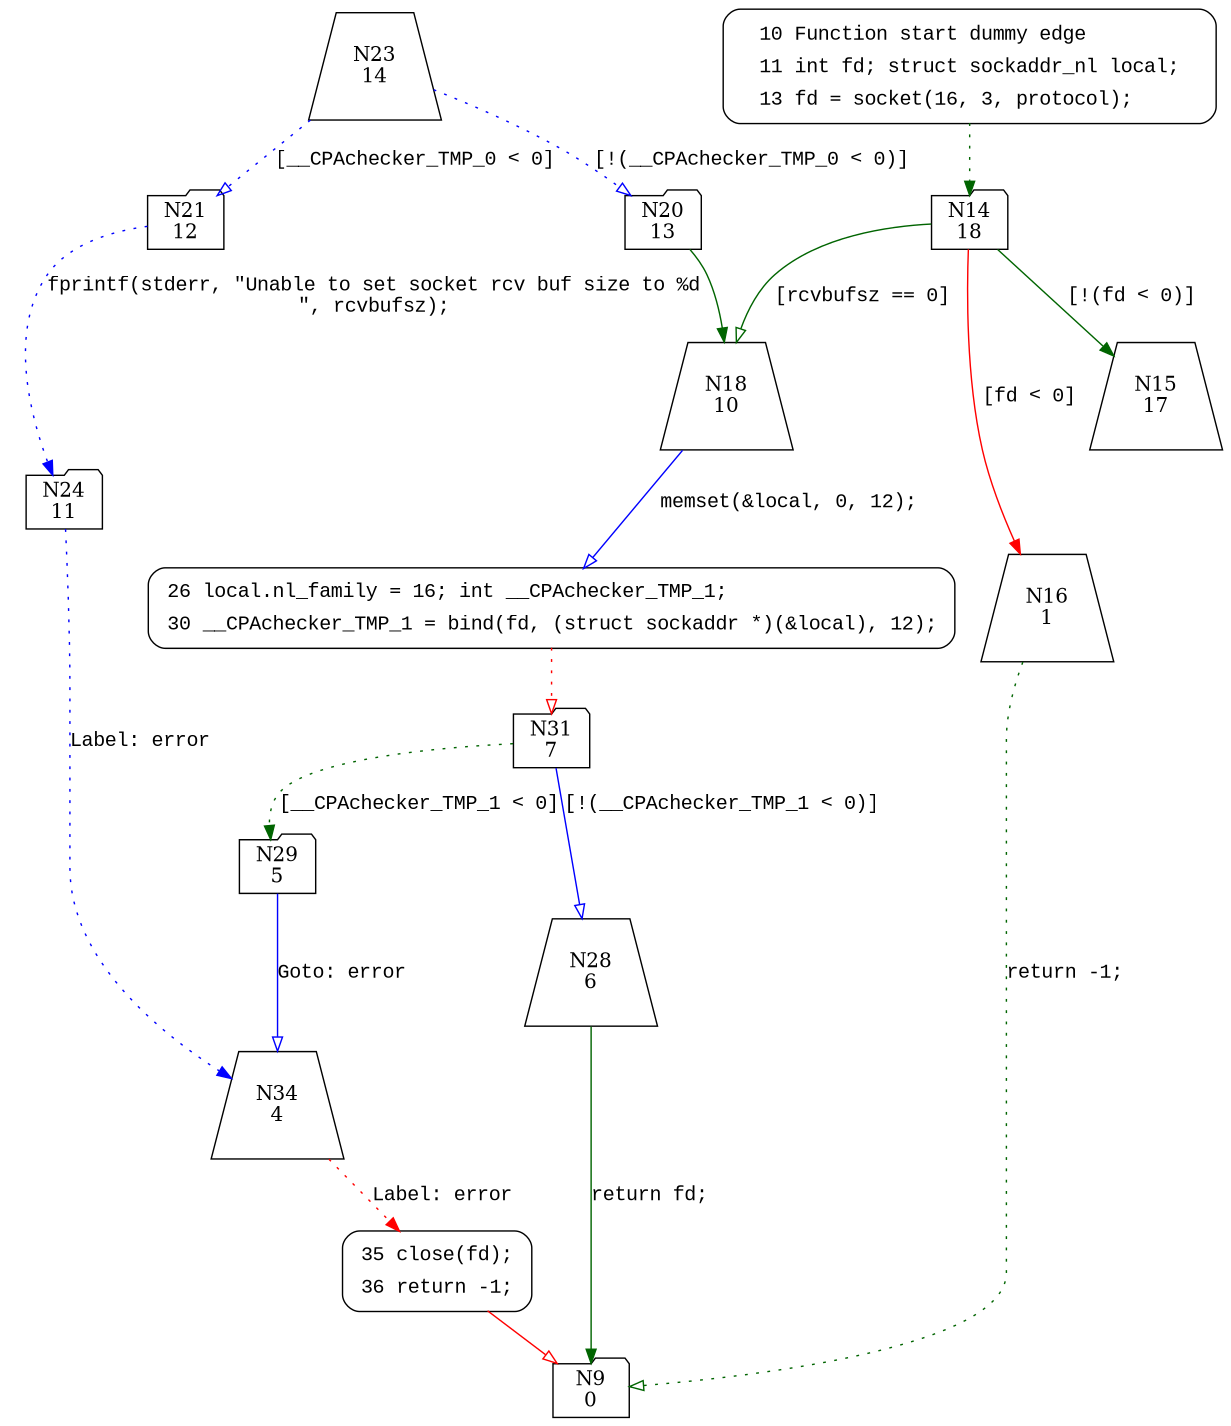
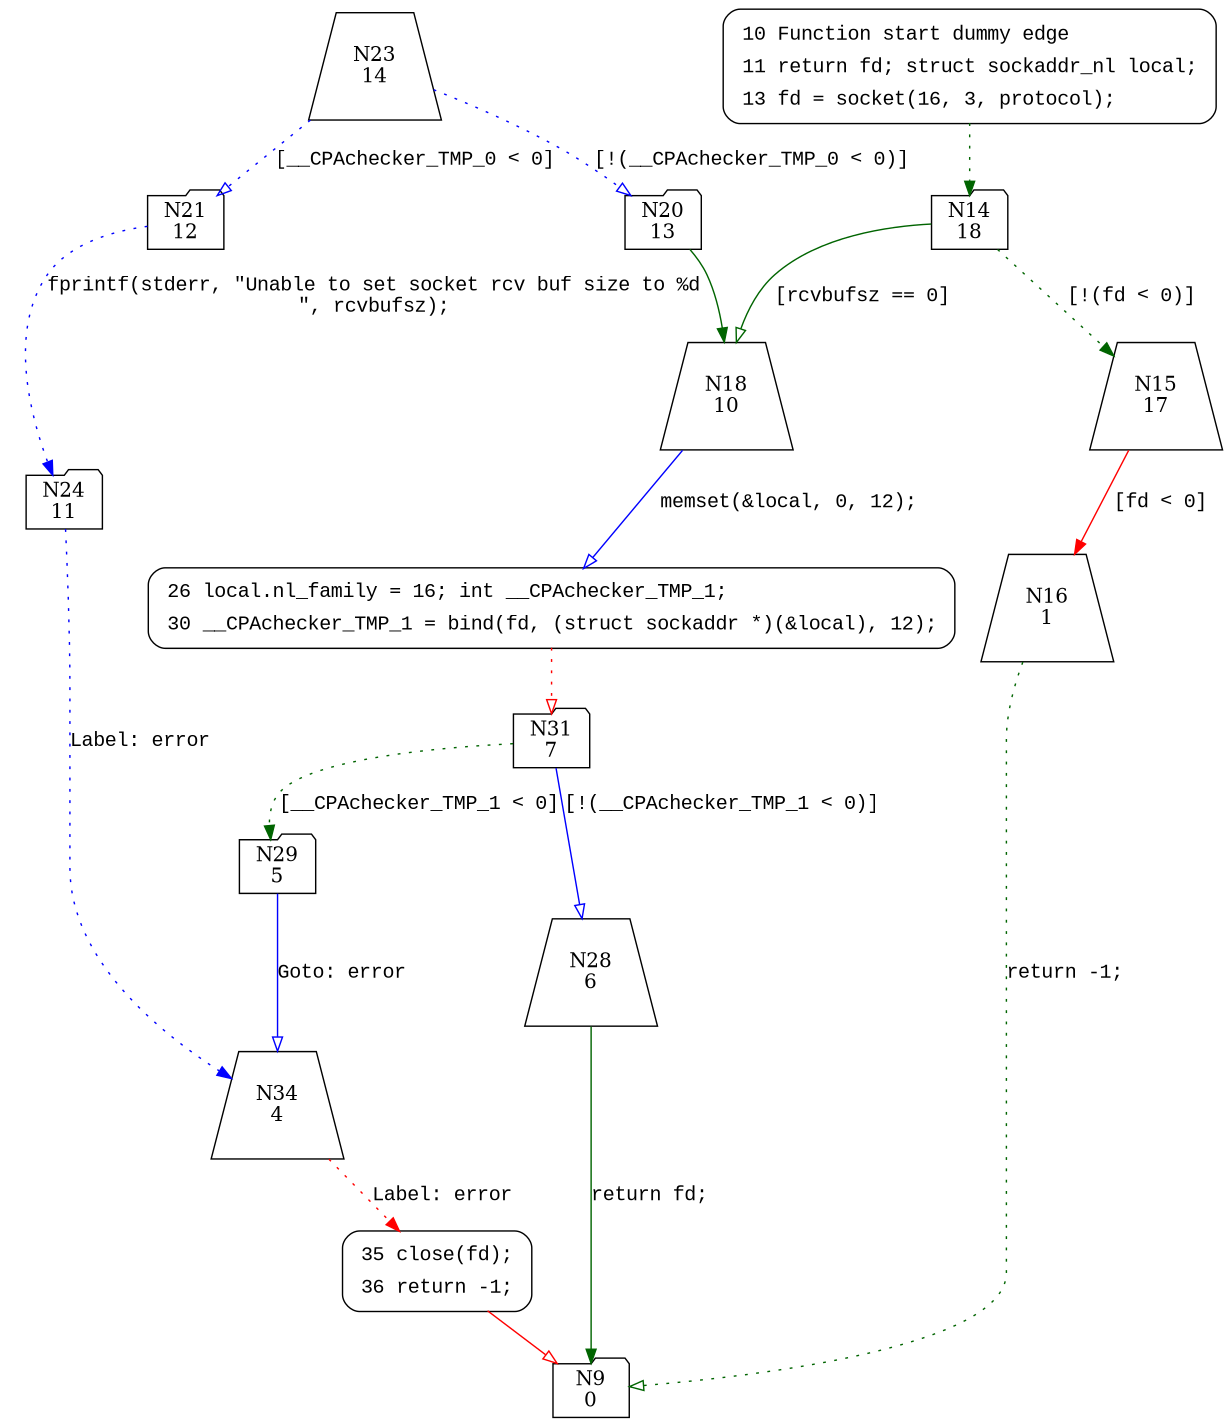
(987, 66) -> (988, 66)
(1050, 298) -> (1050, 298)
(974, 398) -> (1105, 496)
